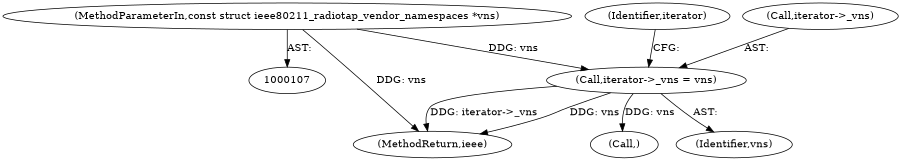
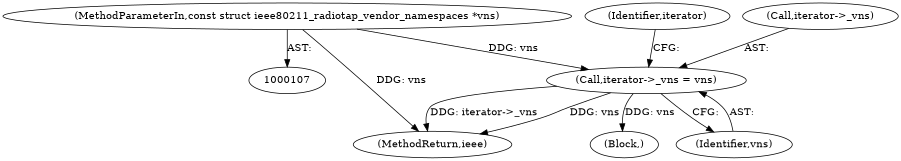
none -> (724, 109)
(707, 112) -> (707, 112)
(624, 145) -> (624, 145)
